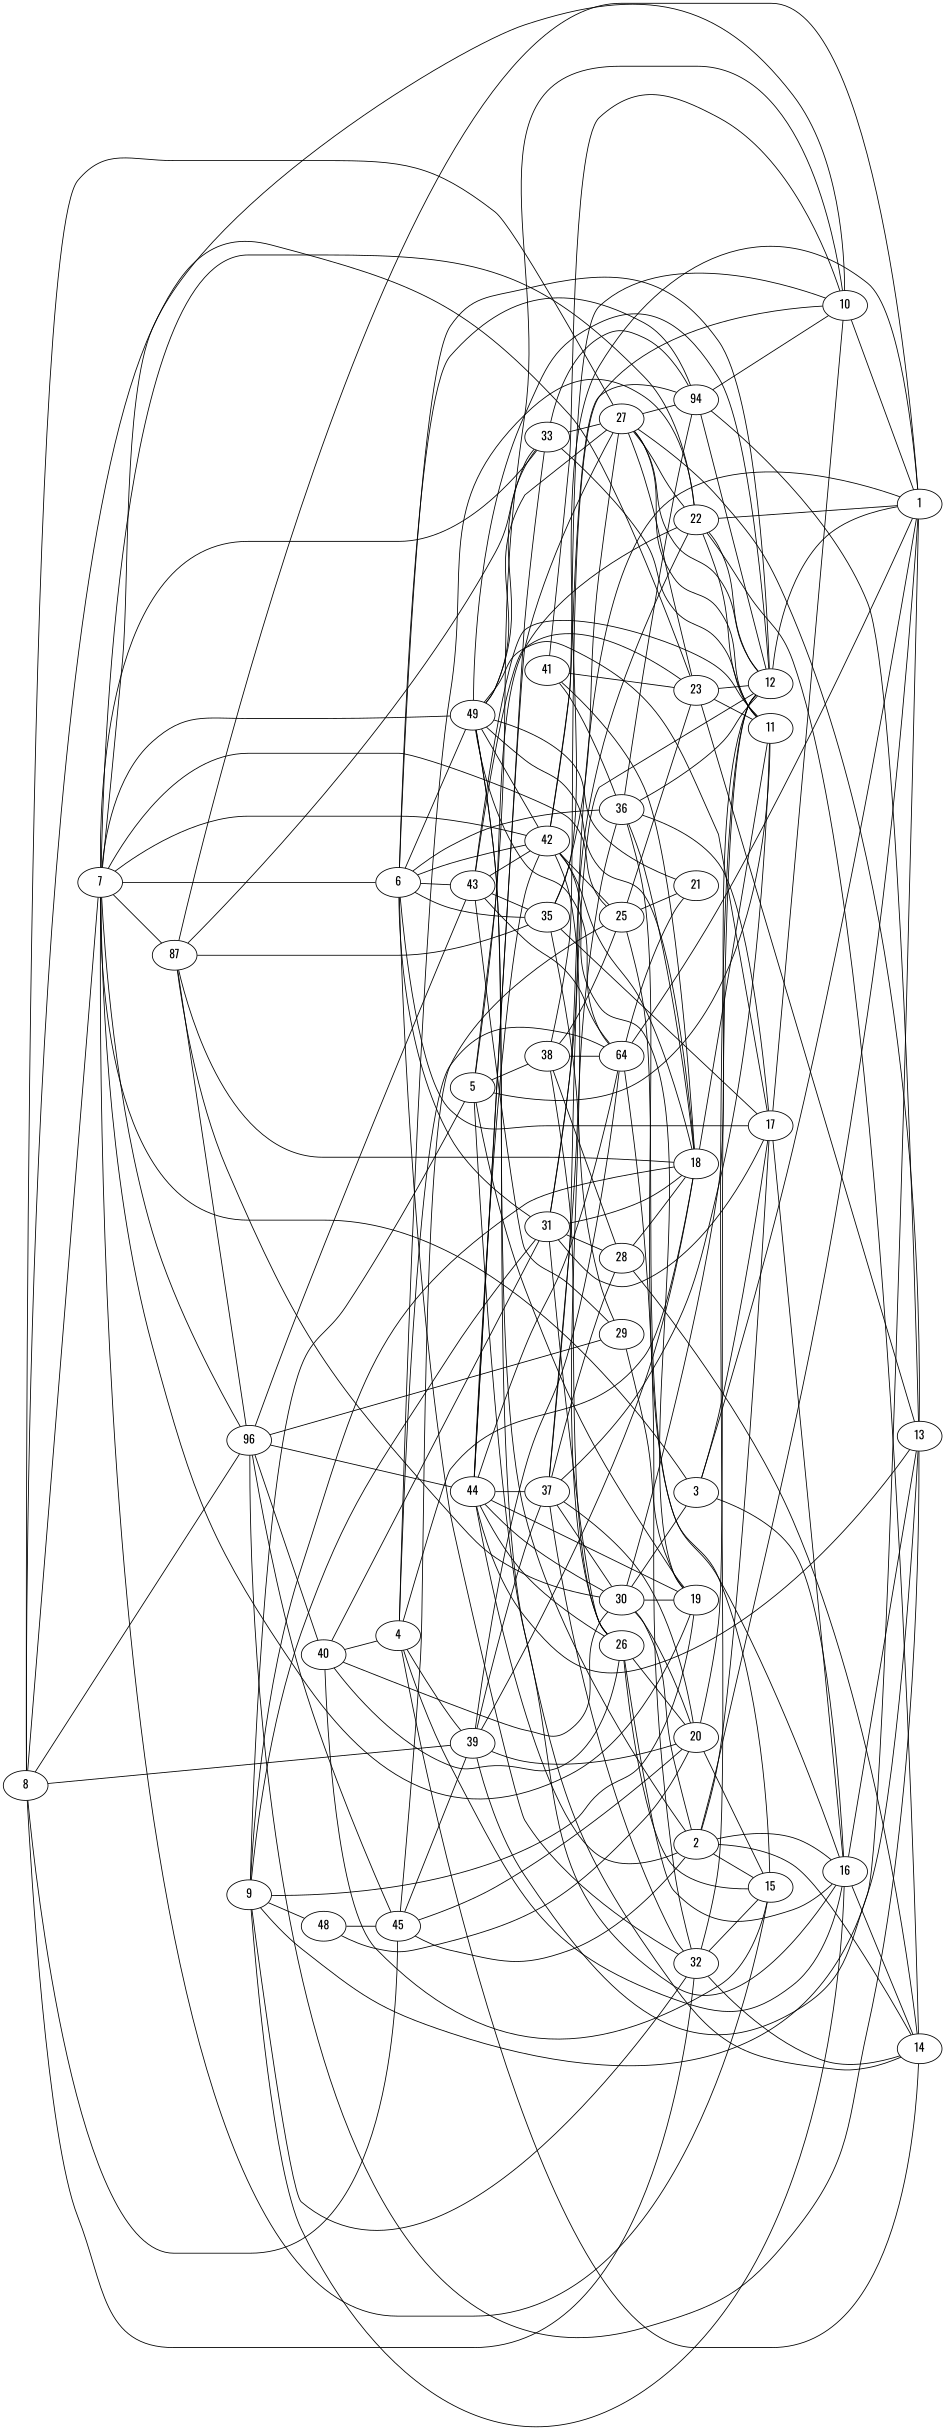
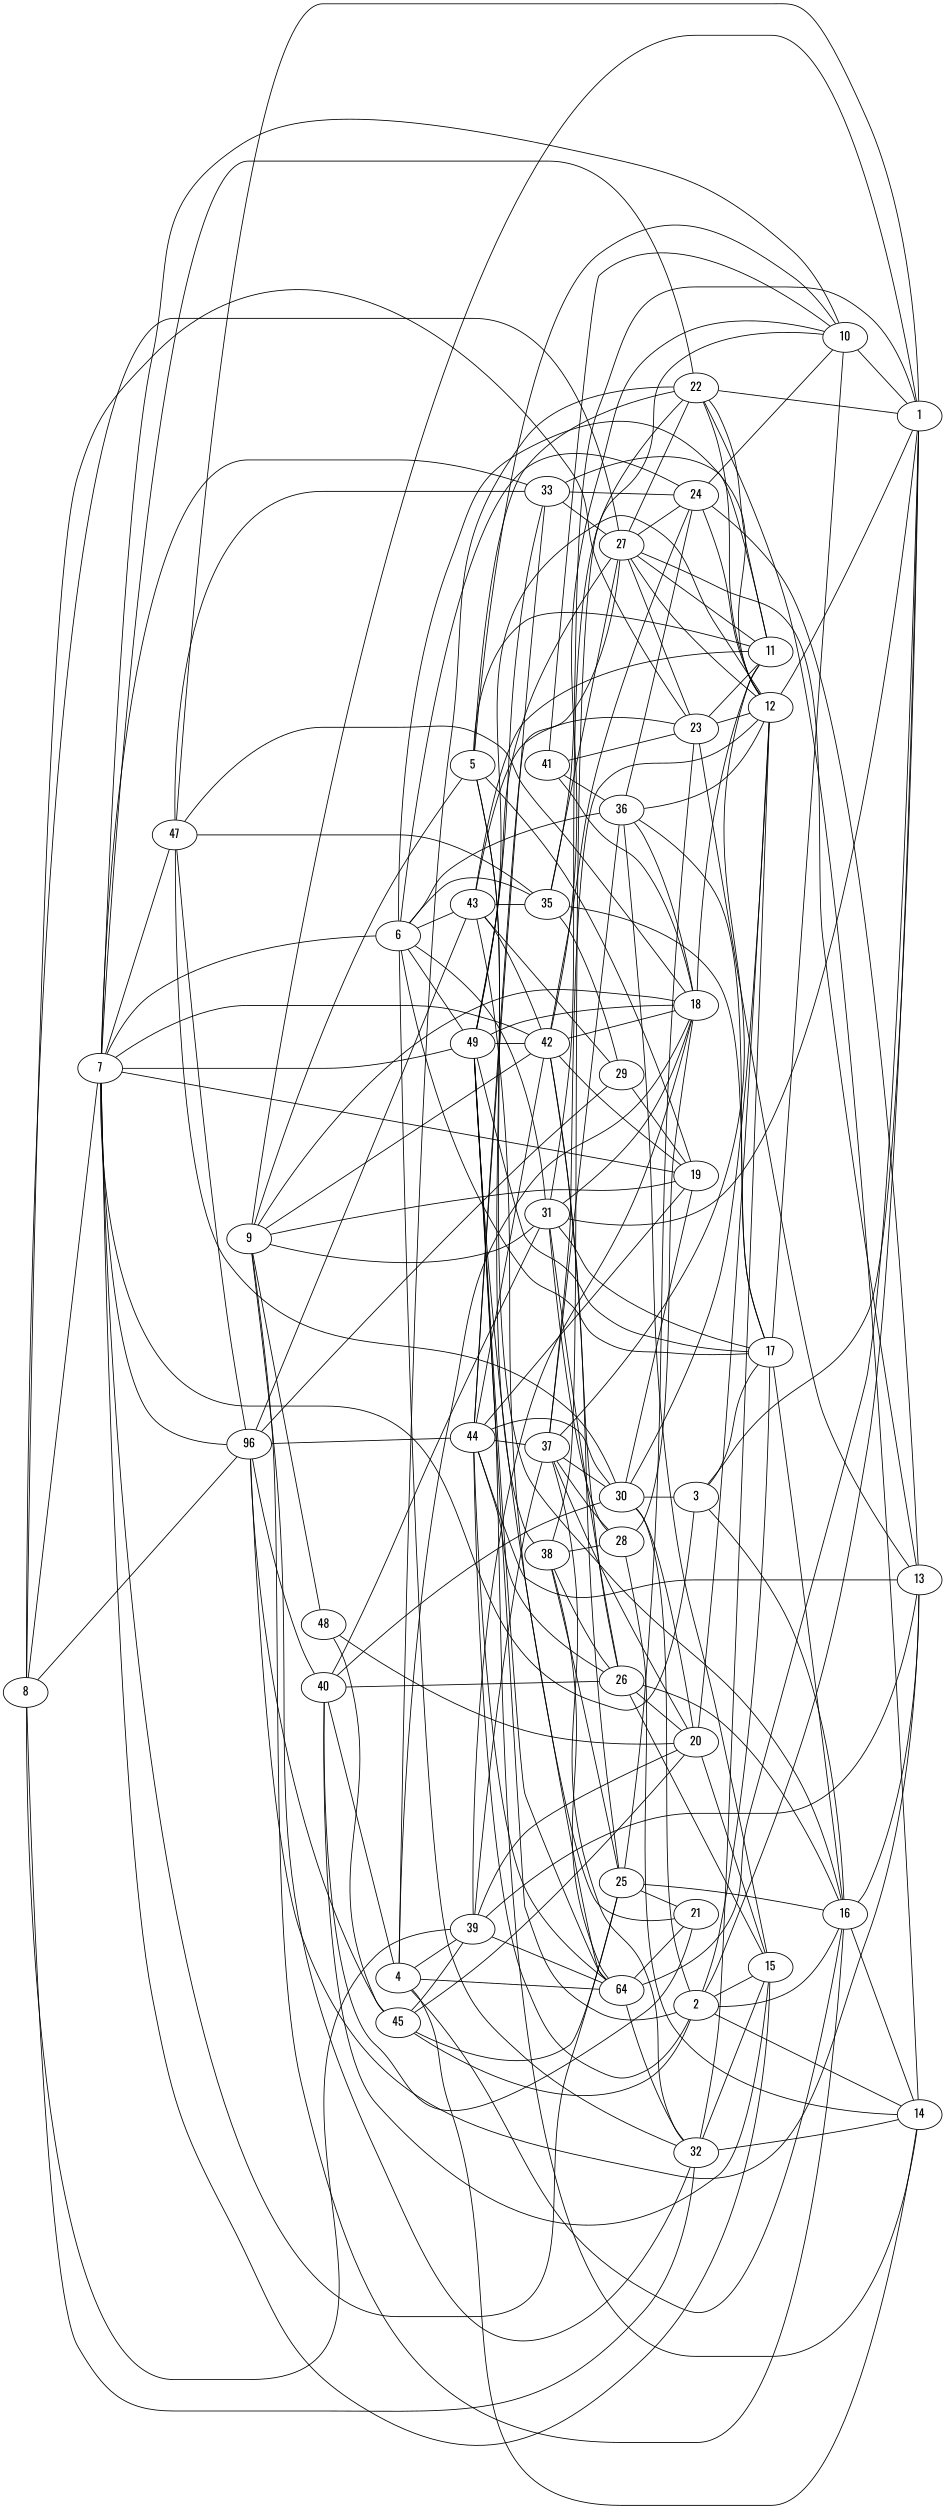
(696, 400) -> (696, 496)
(471, 858) -> (398, 1141)
(175, 955) -> (175, 835)
none -> (398, 2072)
(156, 2245) -> none
